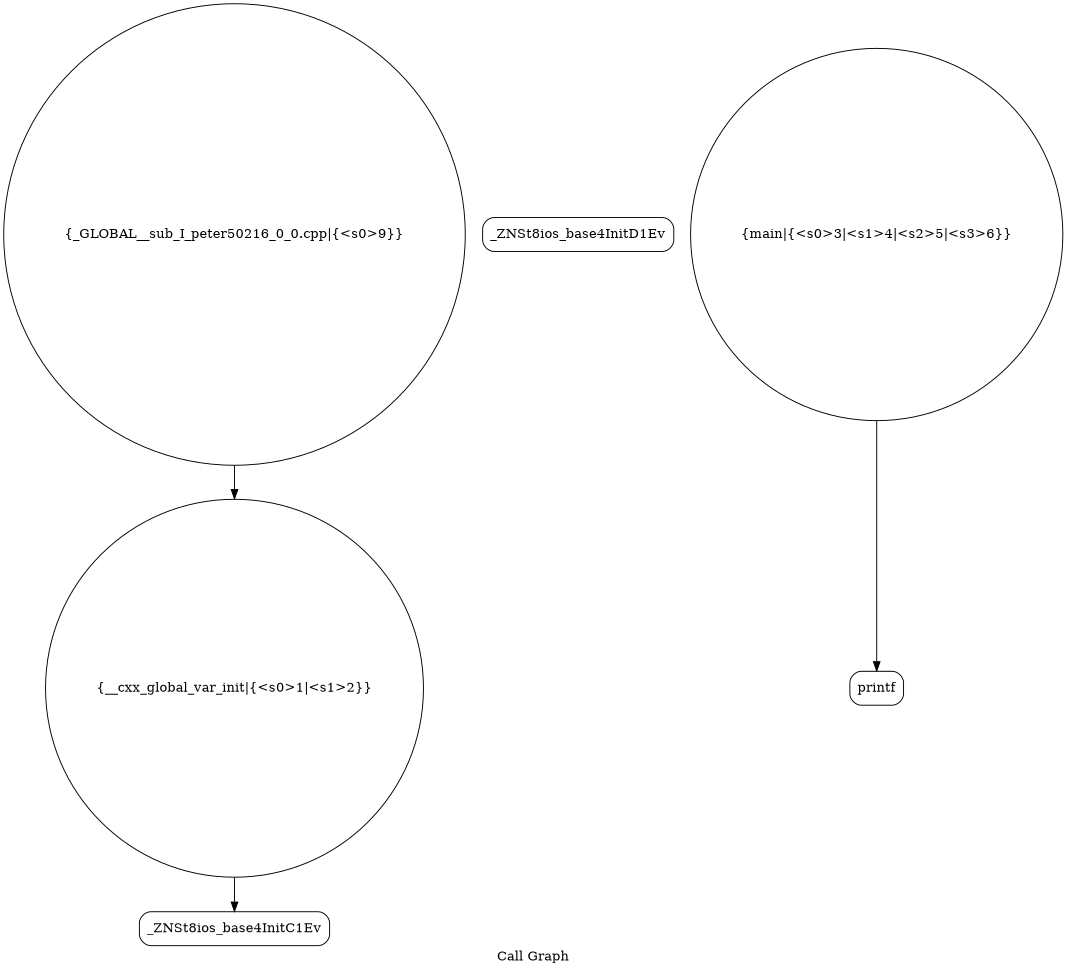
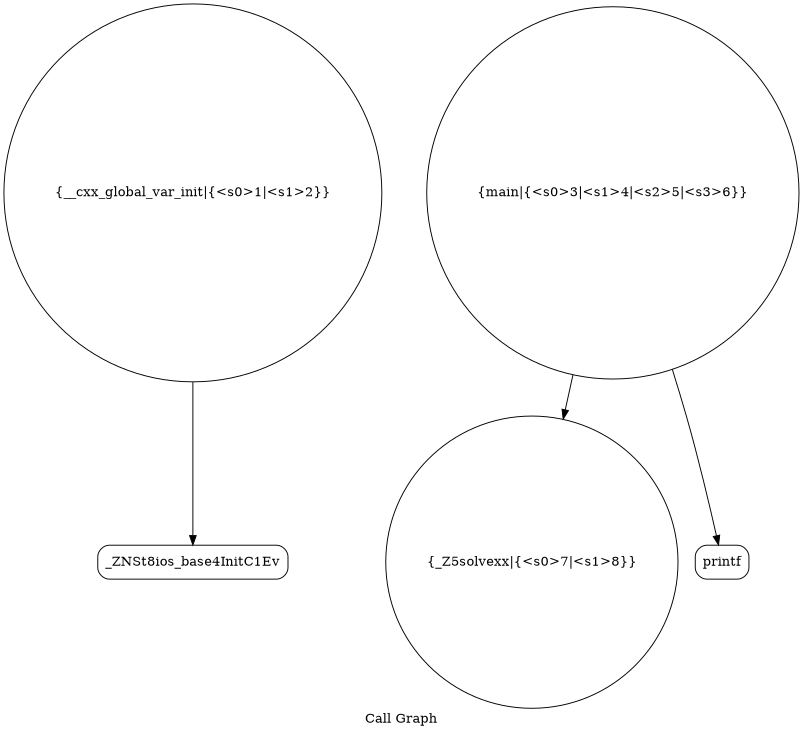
(235, 234) -> none
(578, 234) -> none
none -> (532, 562)
